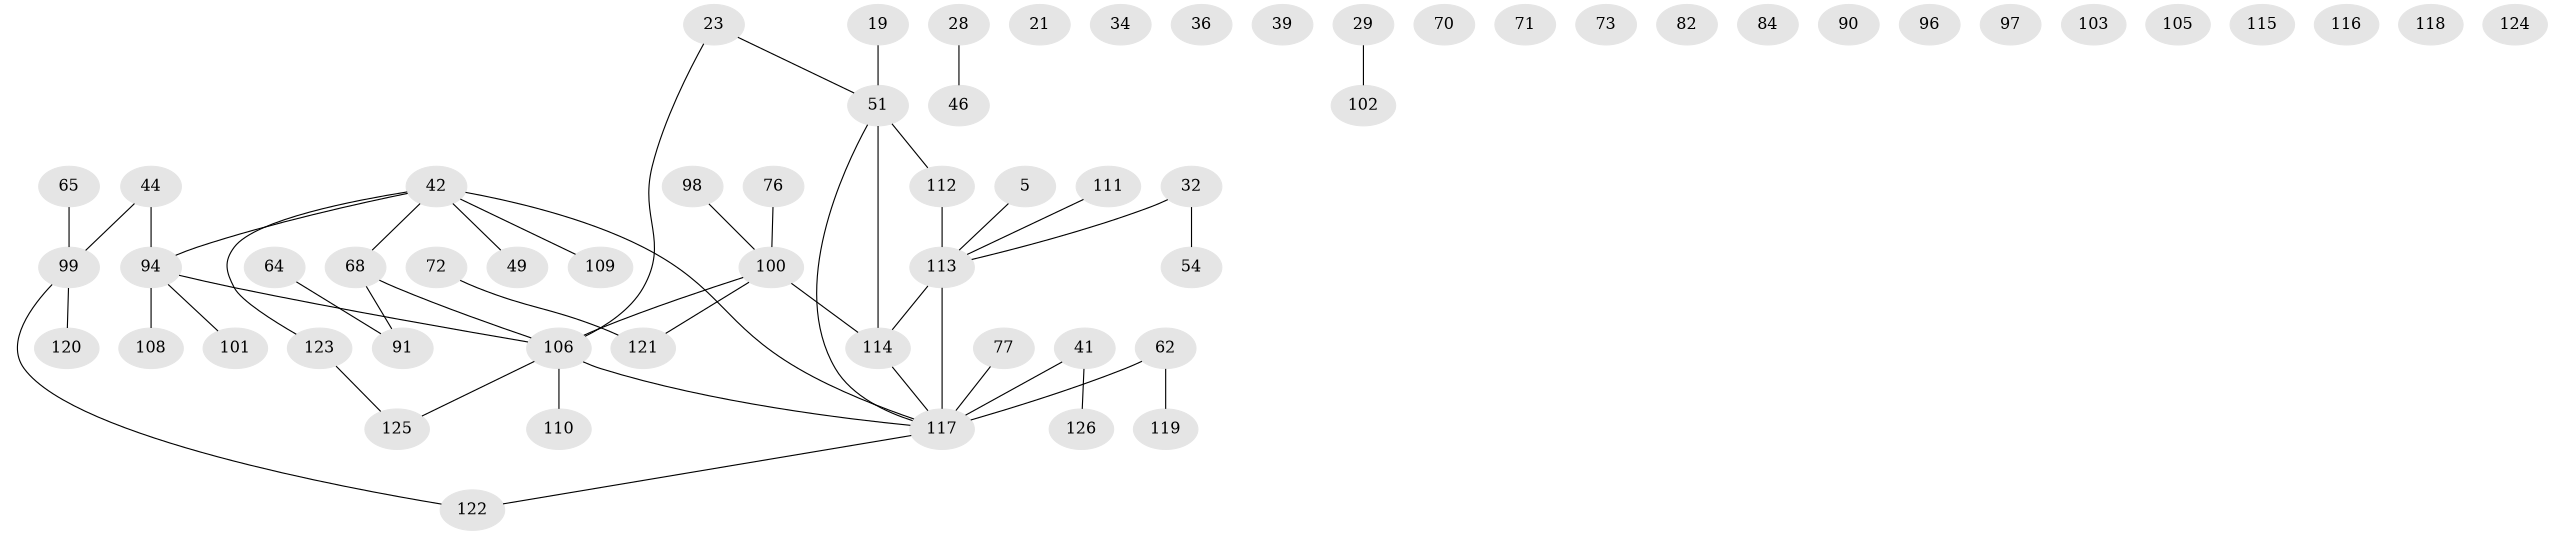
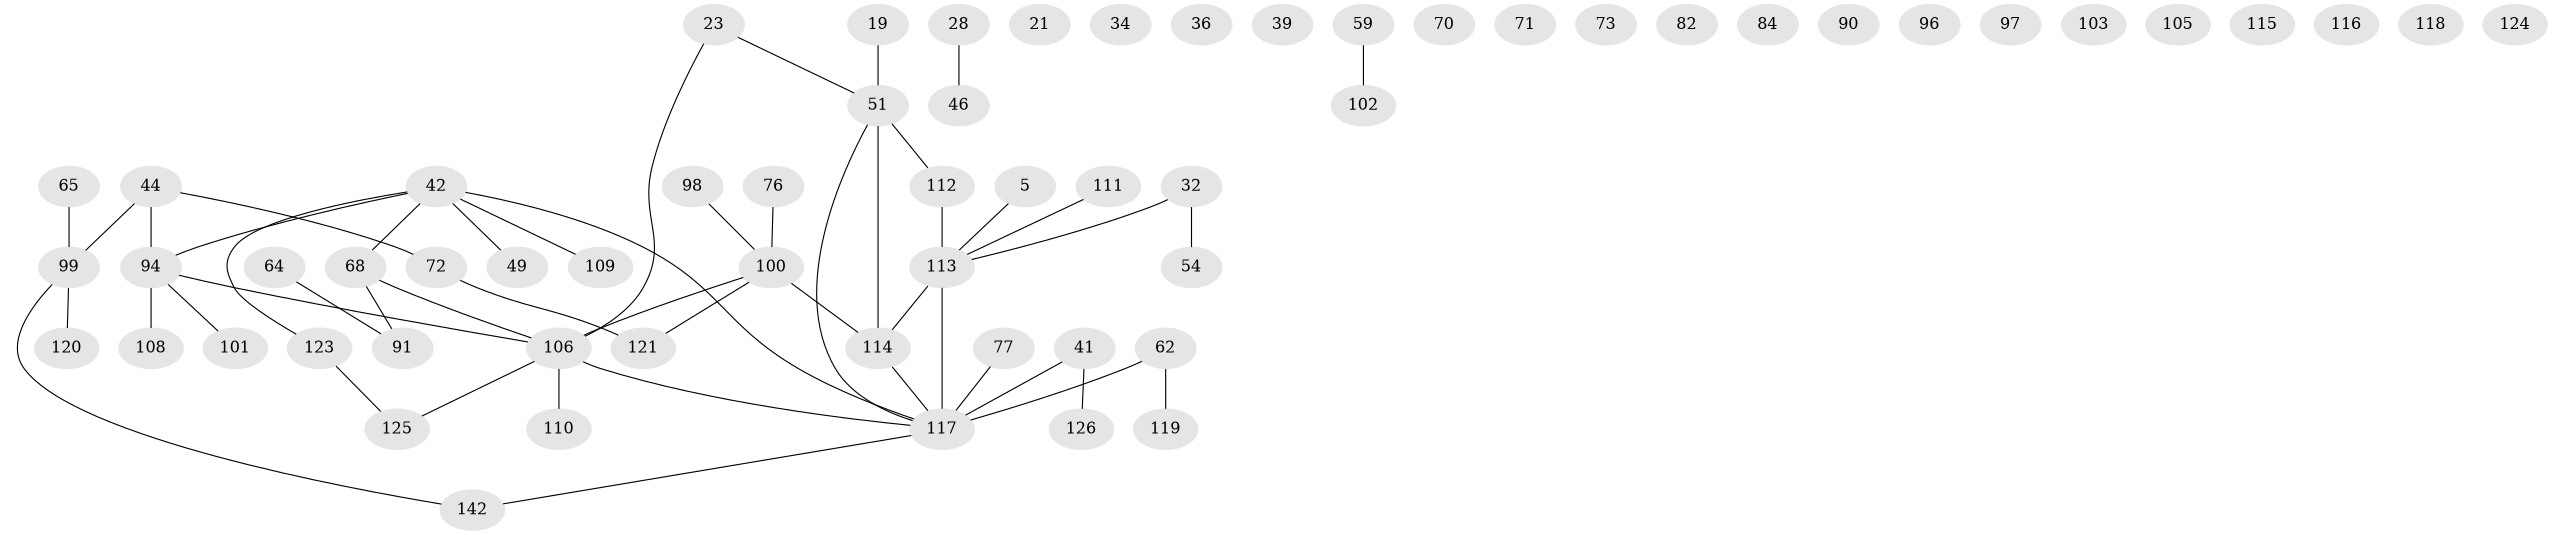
(1363, 25) -> (1363, 25)
none -> (316, 223)
(472, 510) -> (472, 510)
